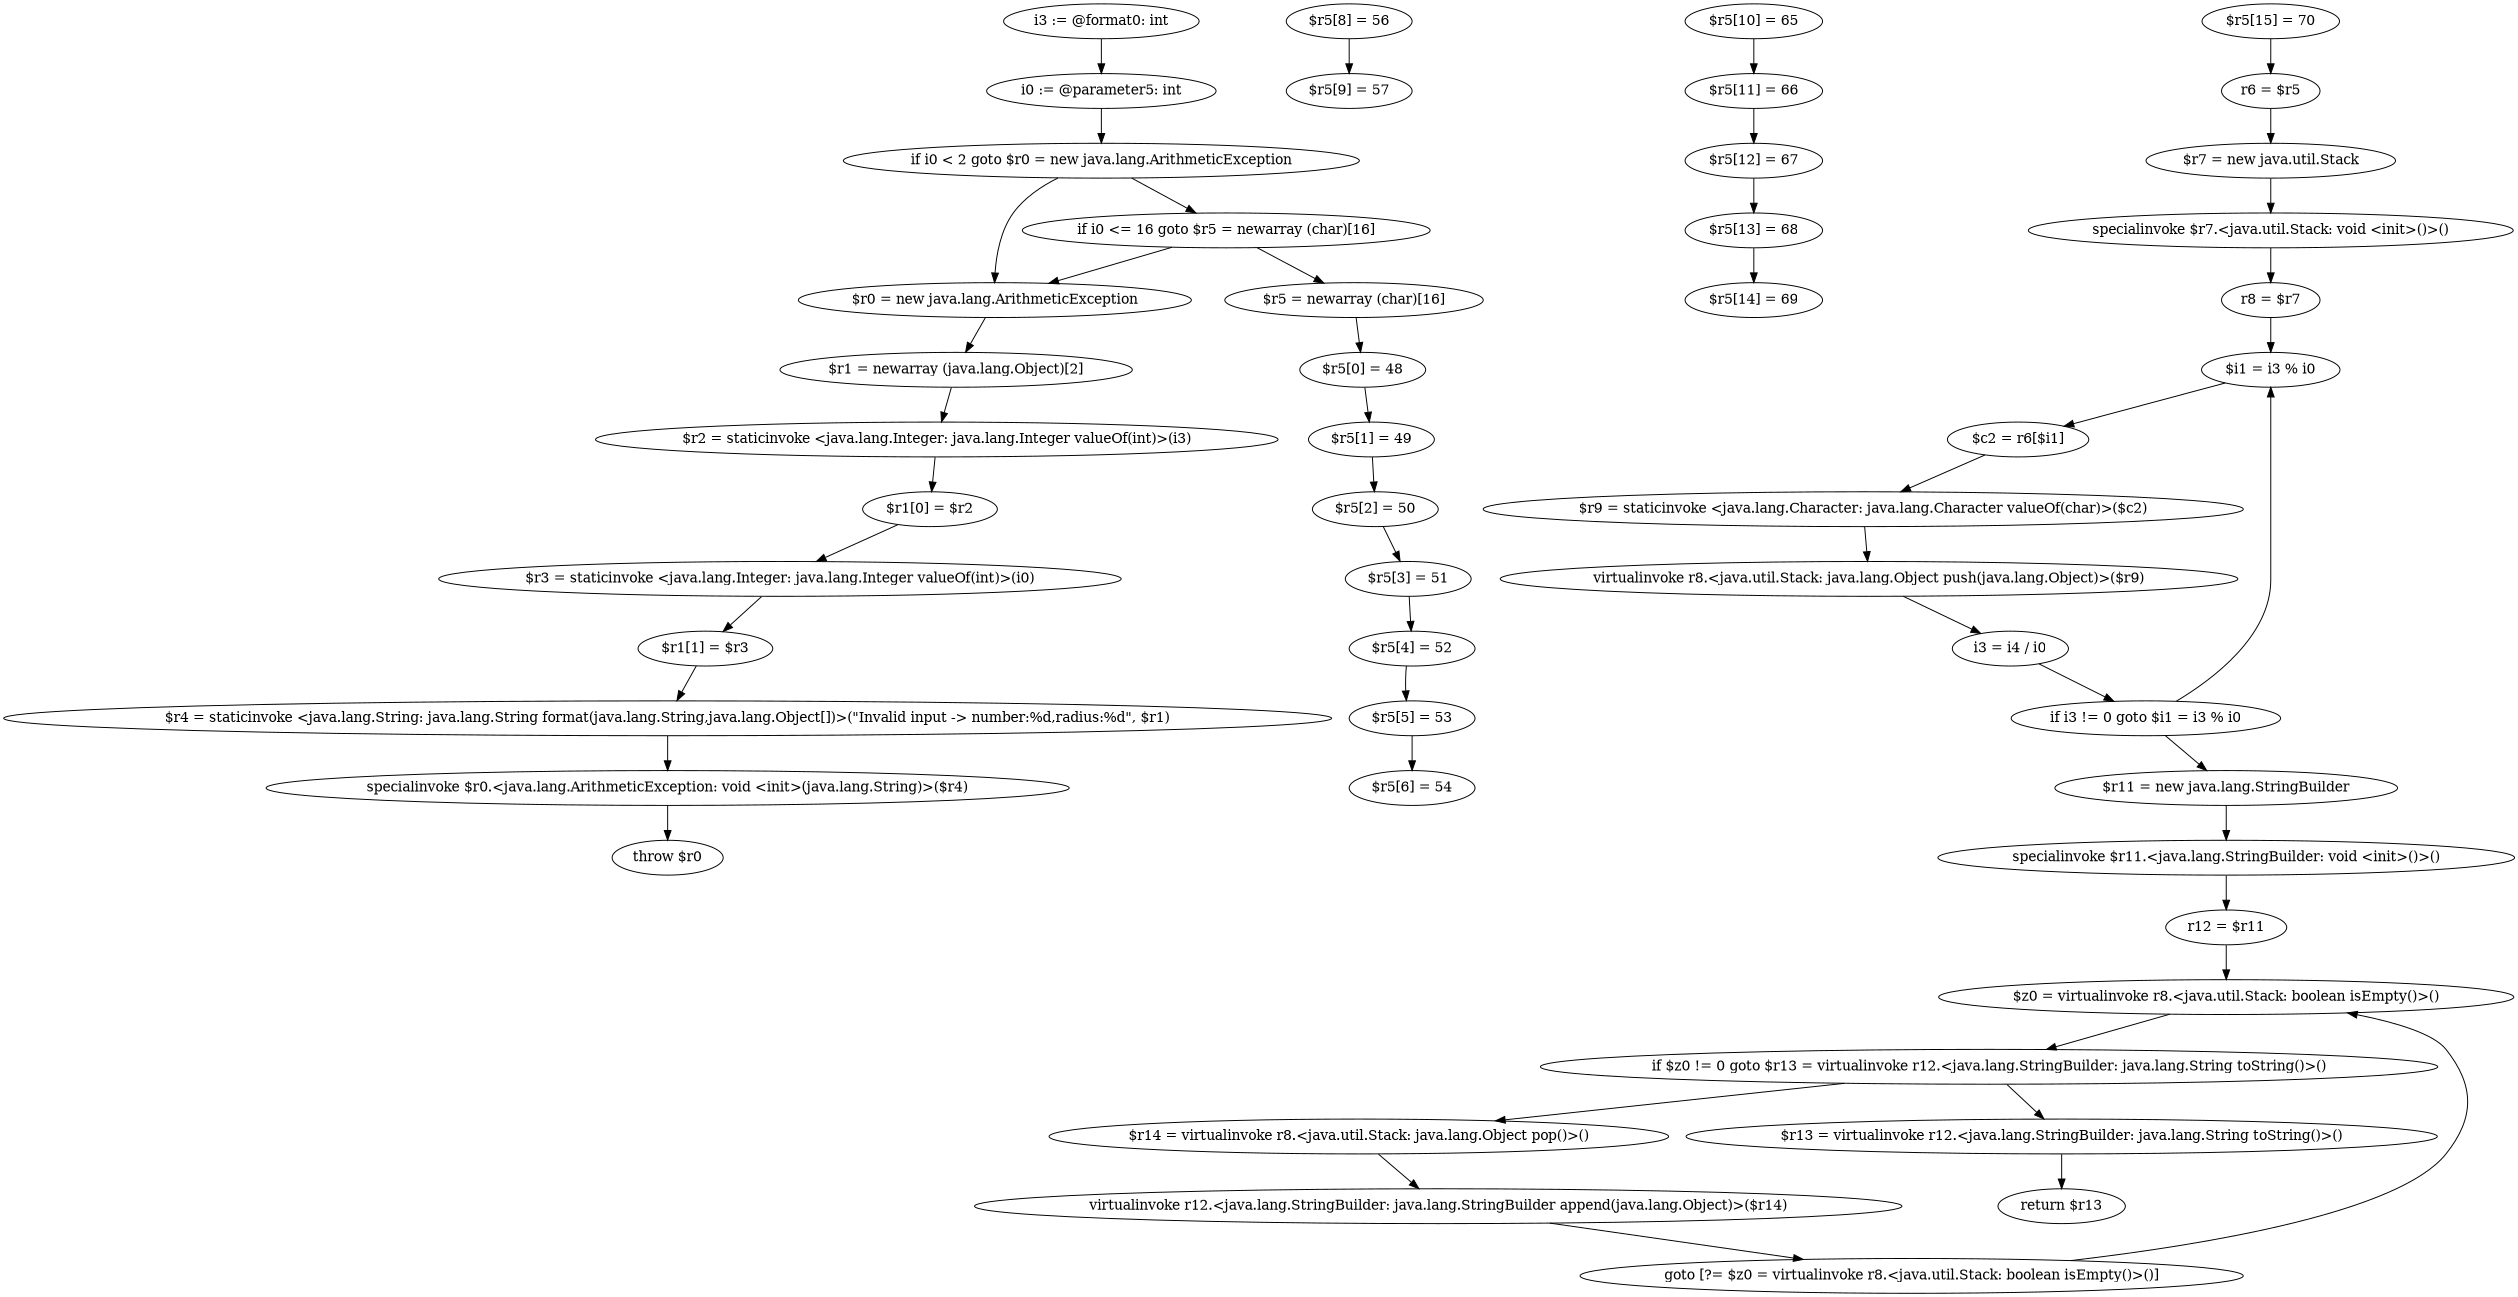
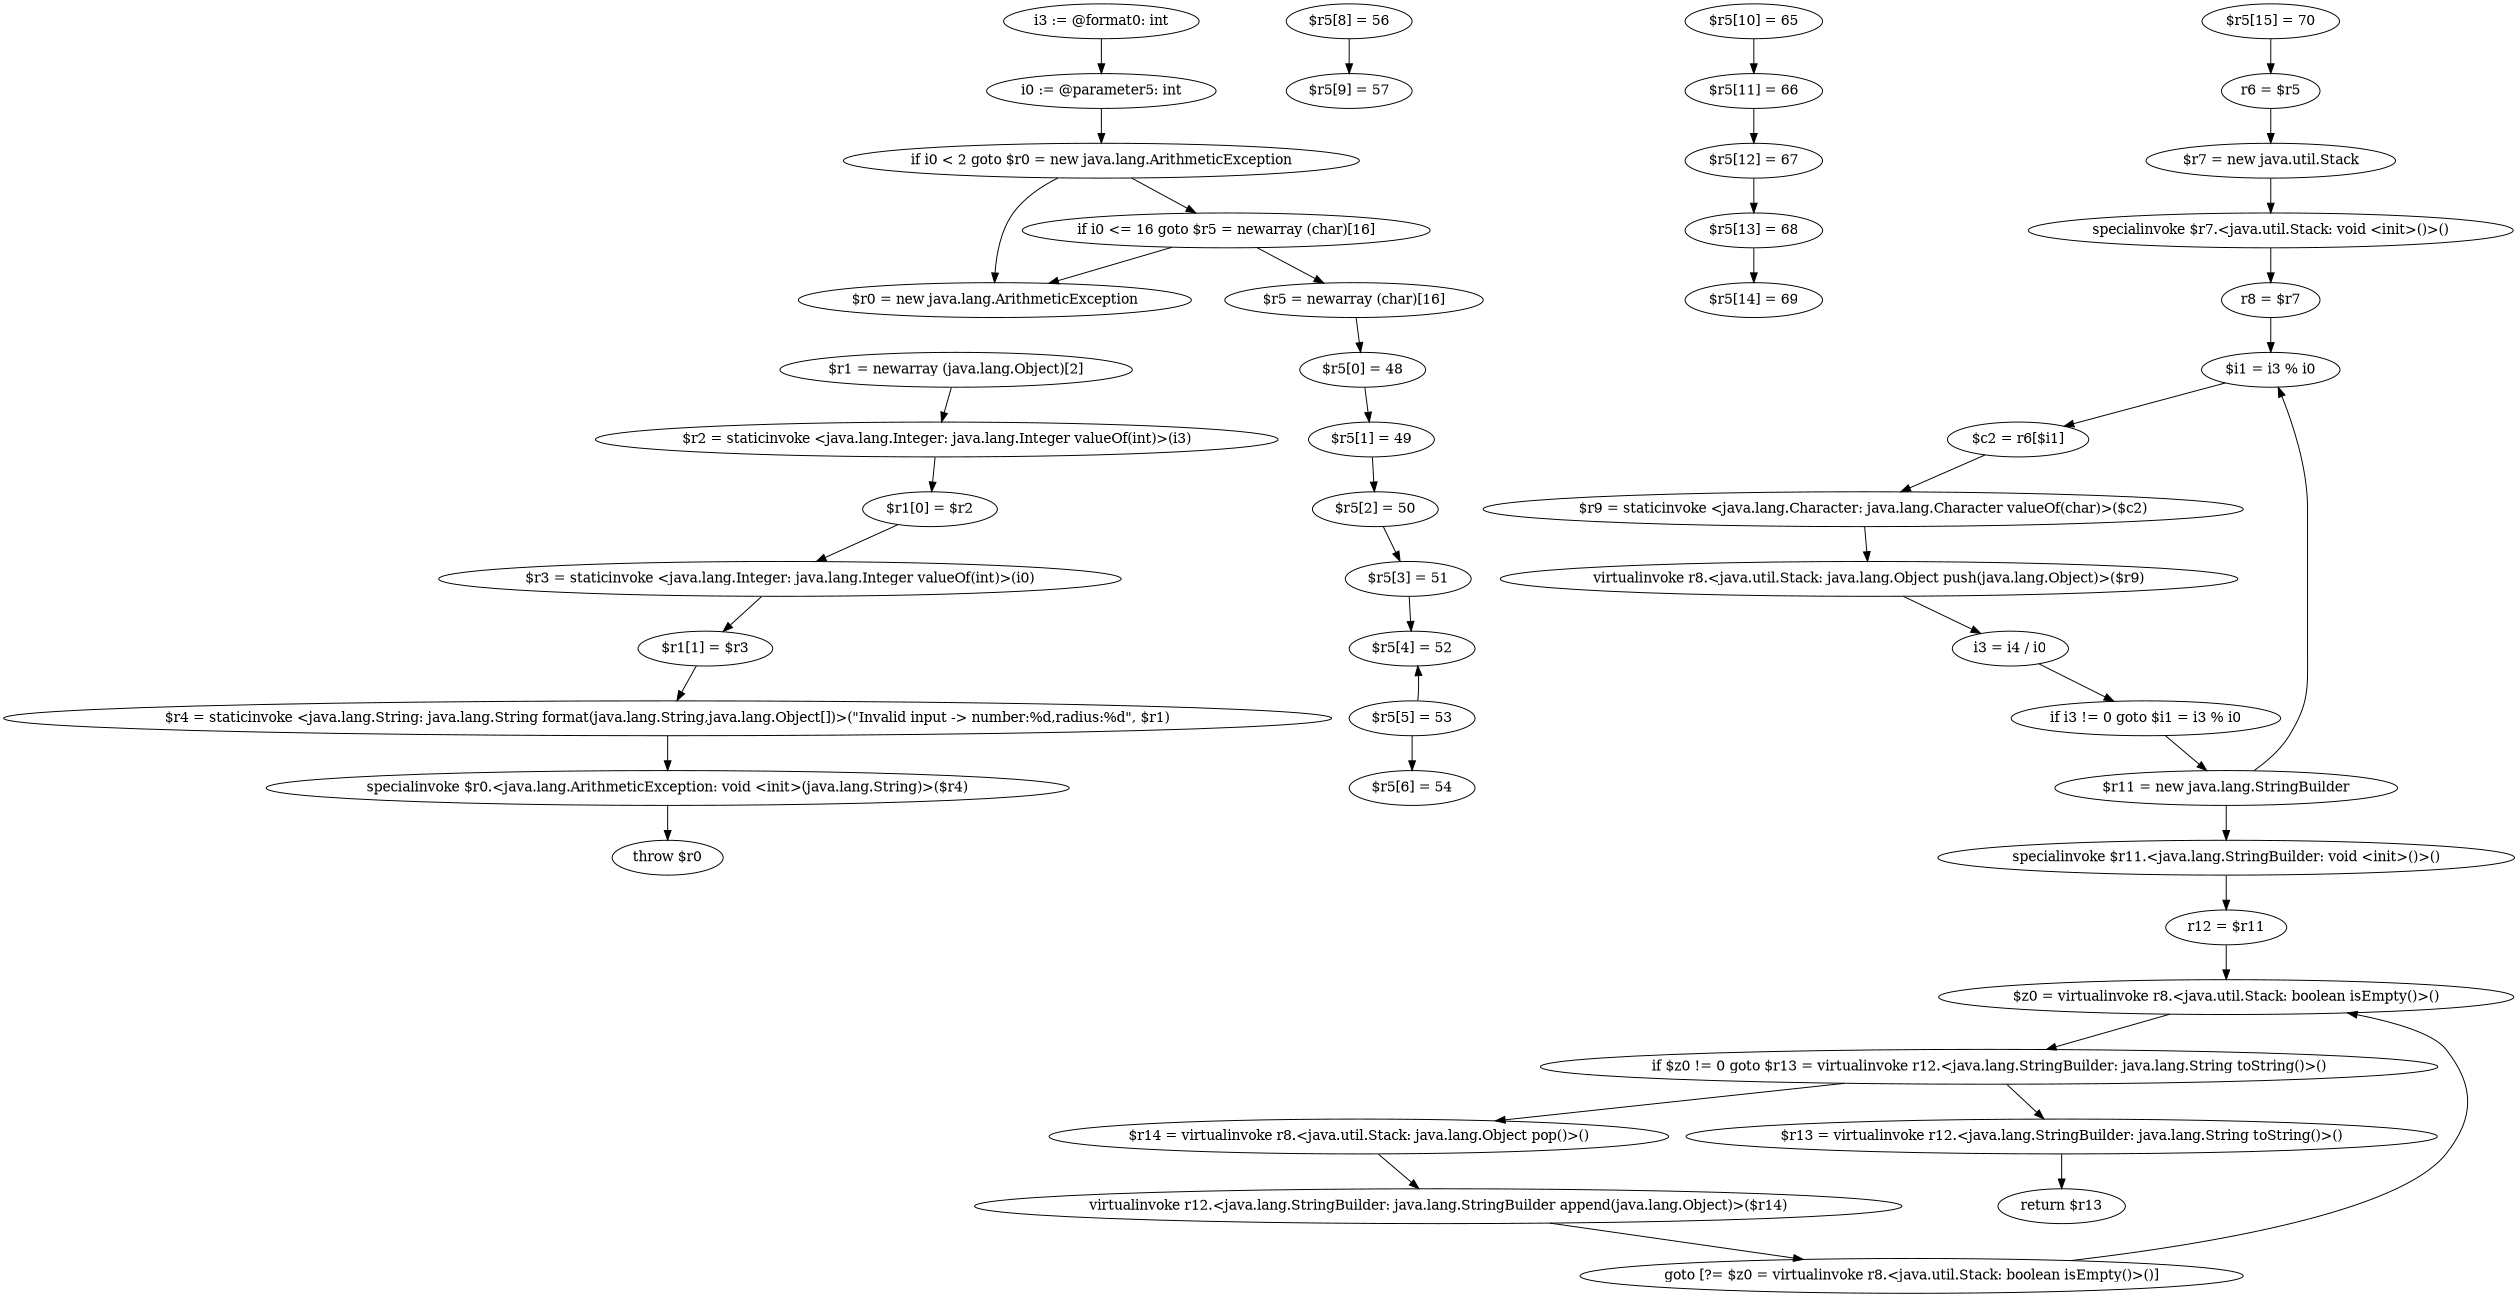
(978, 331) -> none
(2271, 569) -> (2308, 591)
(1406, 678) -> (1419, 688)
